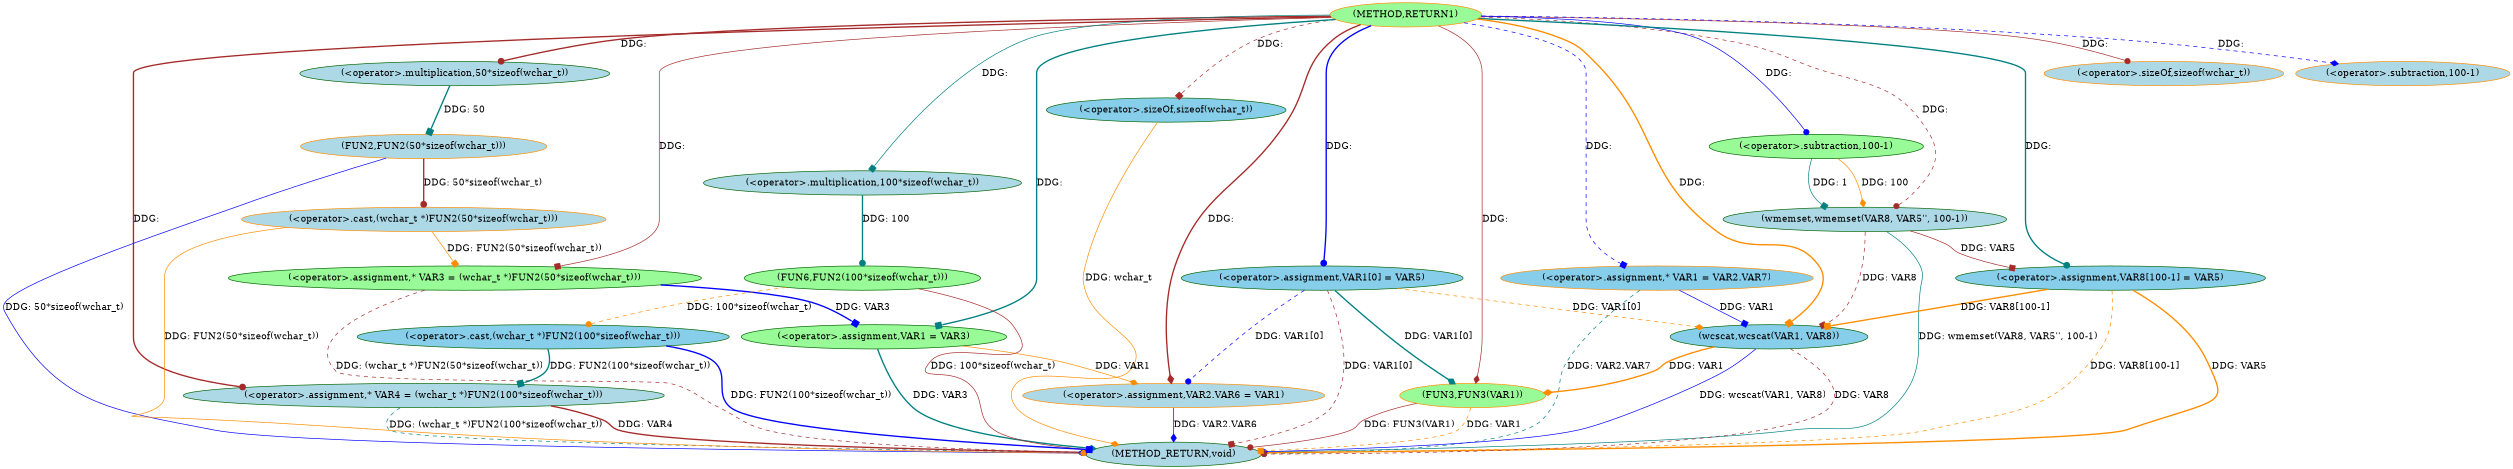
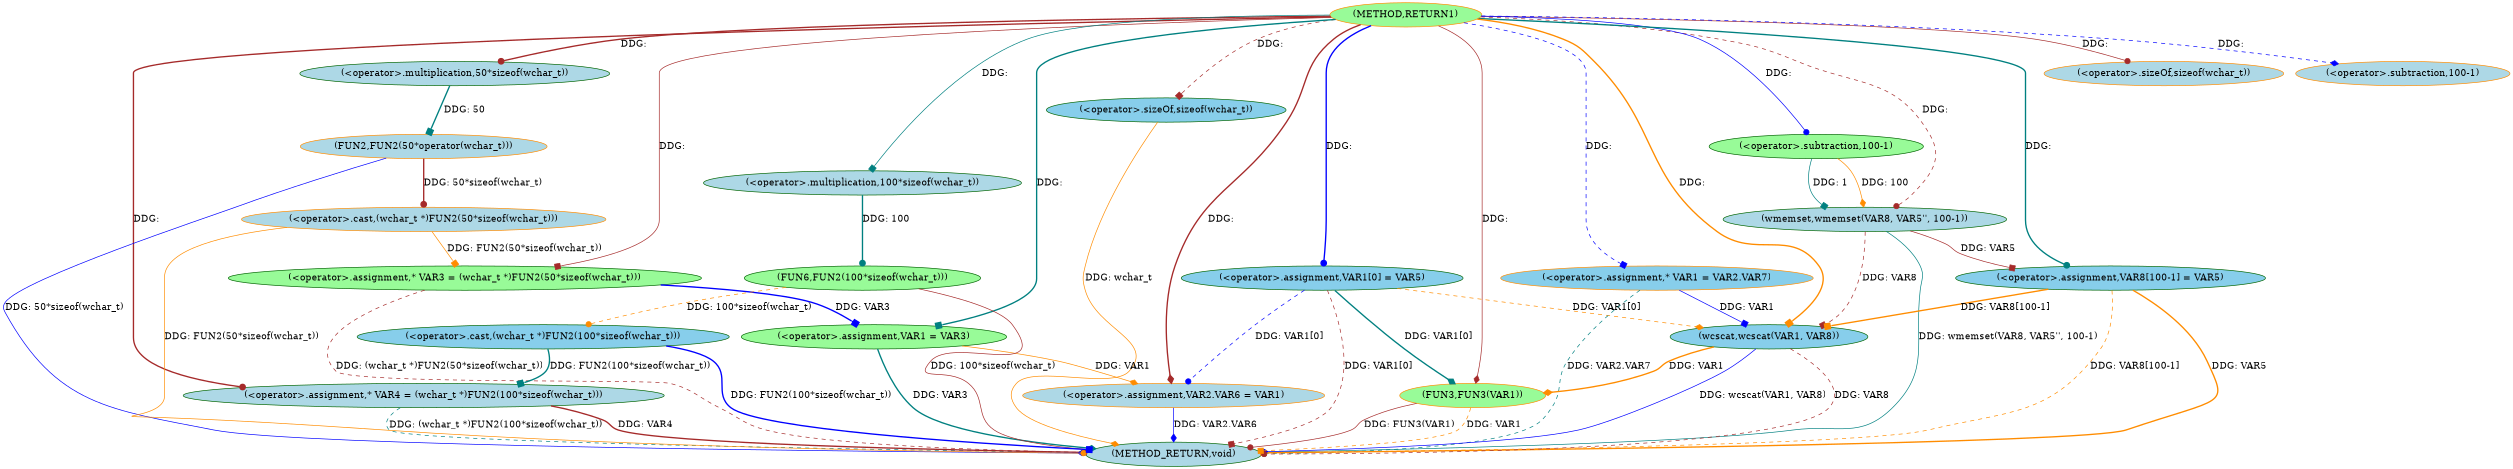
(424, 146) -> (424, 146)
